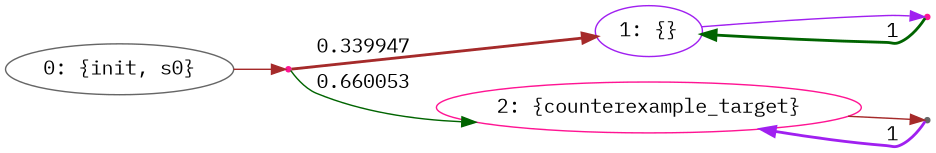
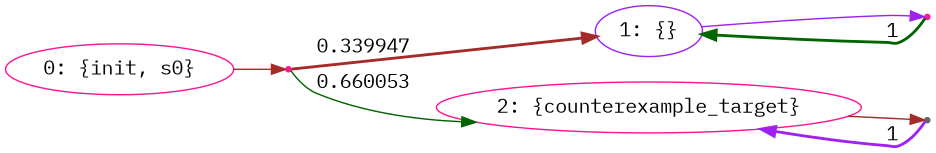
(120, 69) -> (120, 69)
